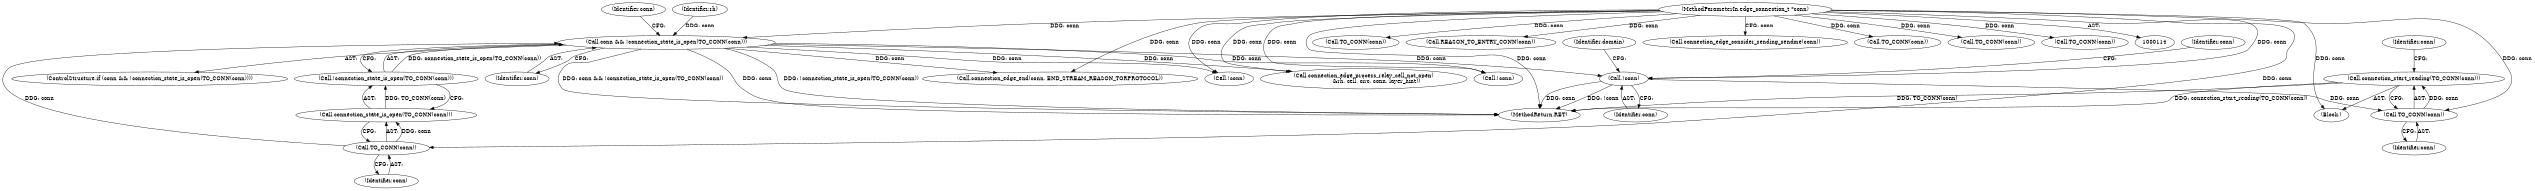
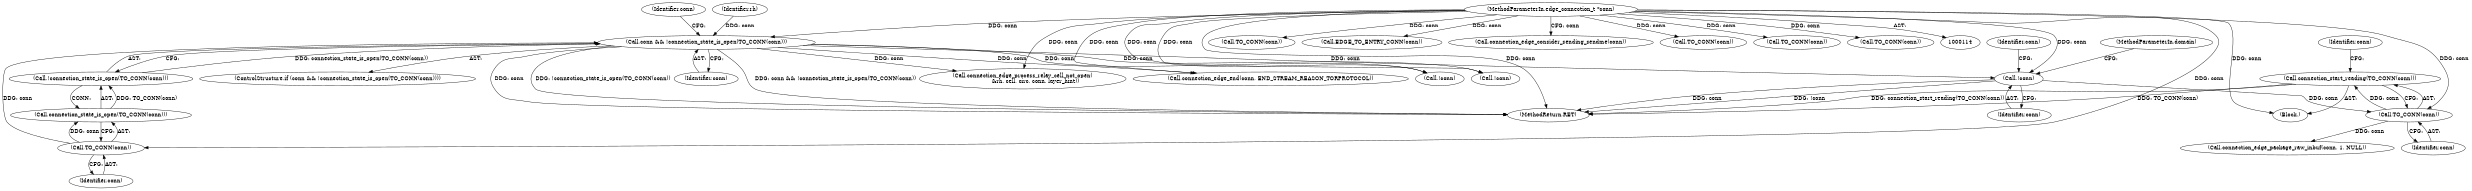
(1481, 42) -> (1372, 42)
(1599, 42) -> (2156, 42)
(458, 99) -> (82, 99)
none -> (2287, 148)
